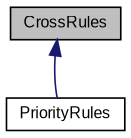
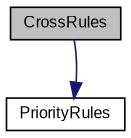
(55, 77) -> (76, 61)
